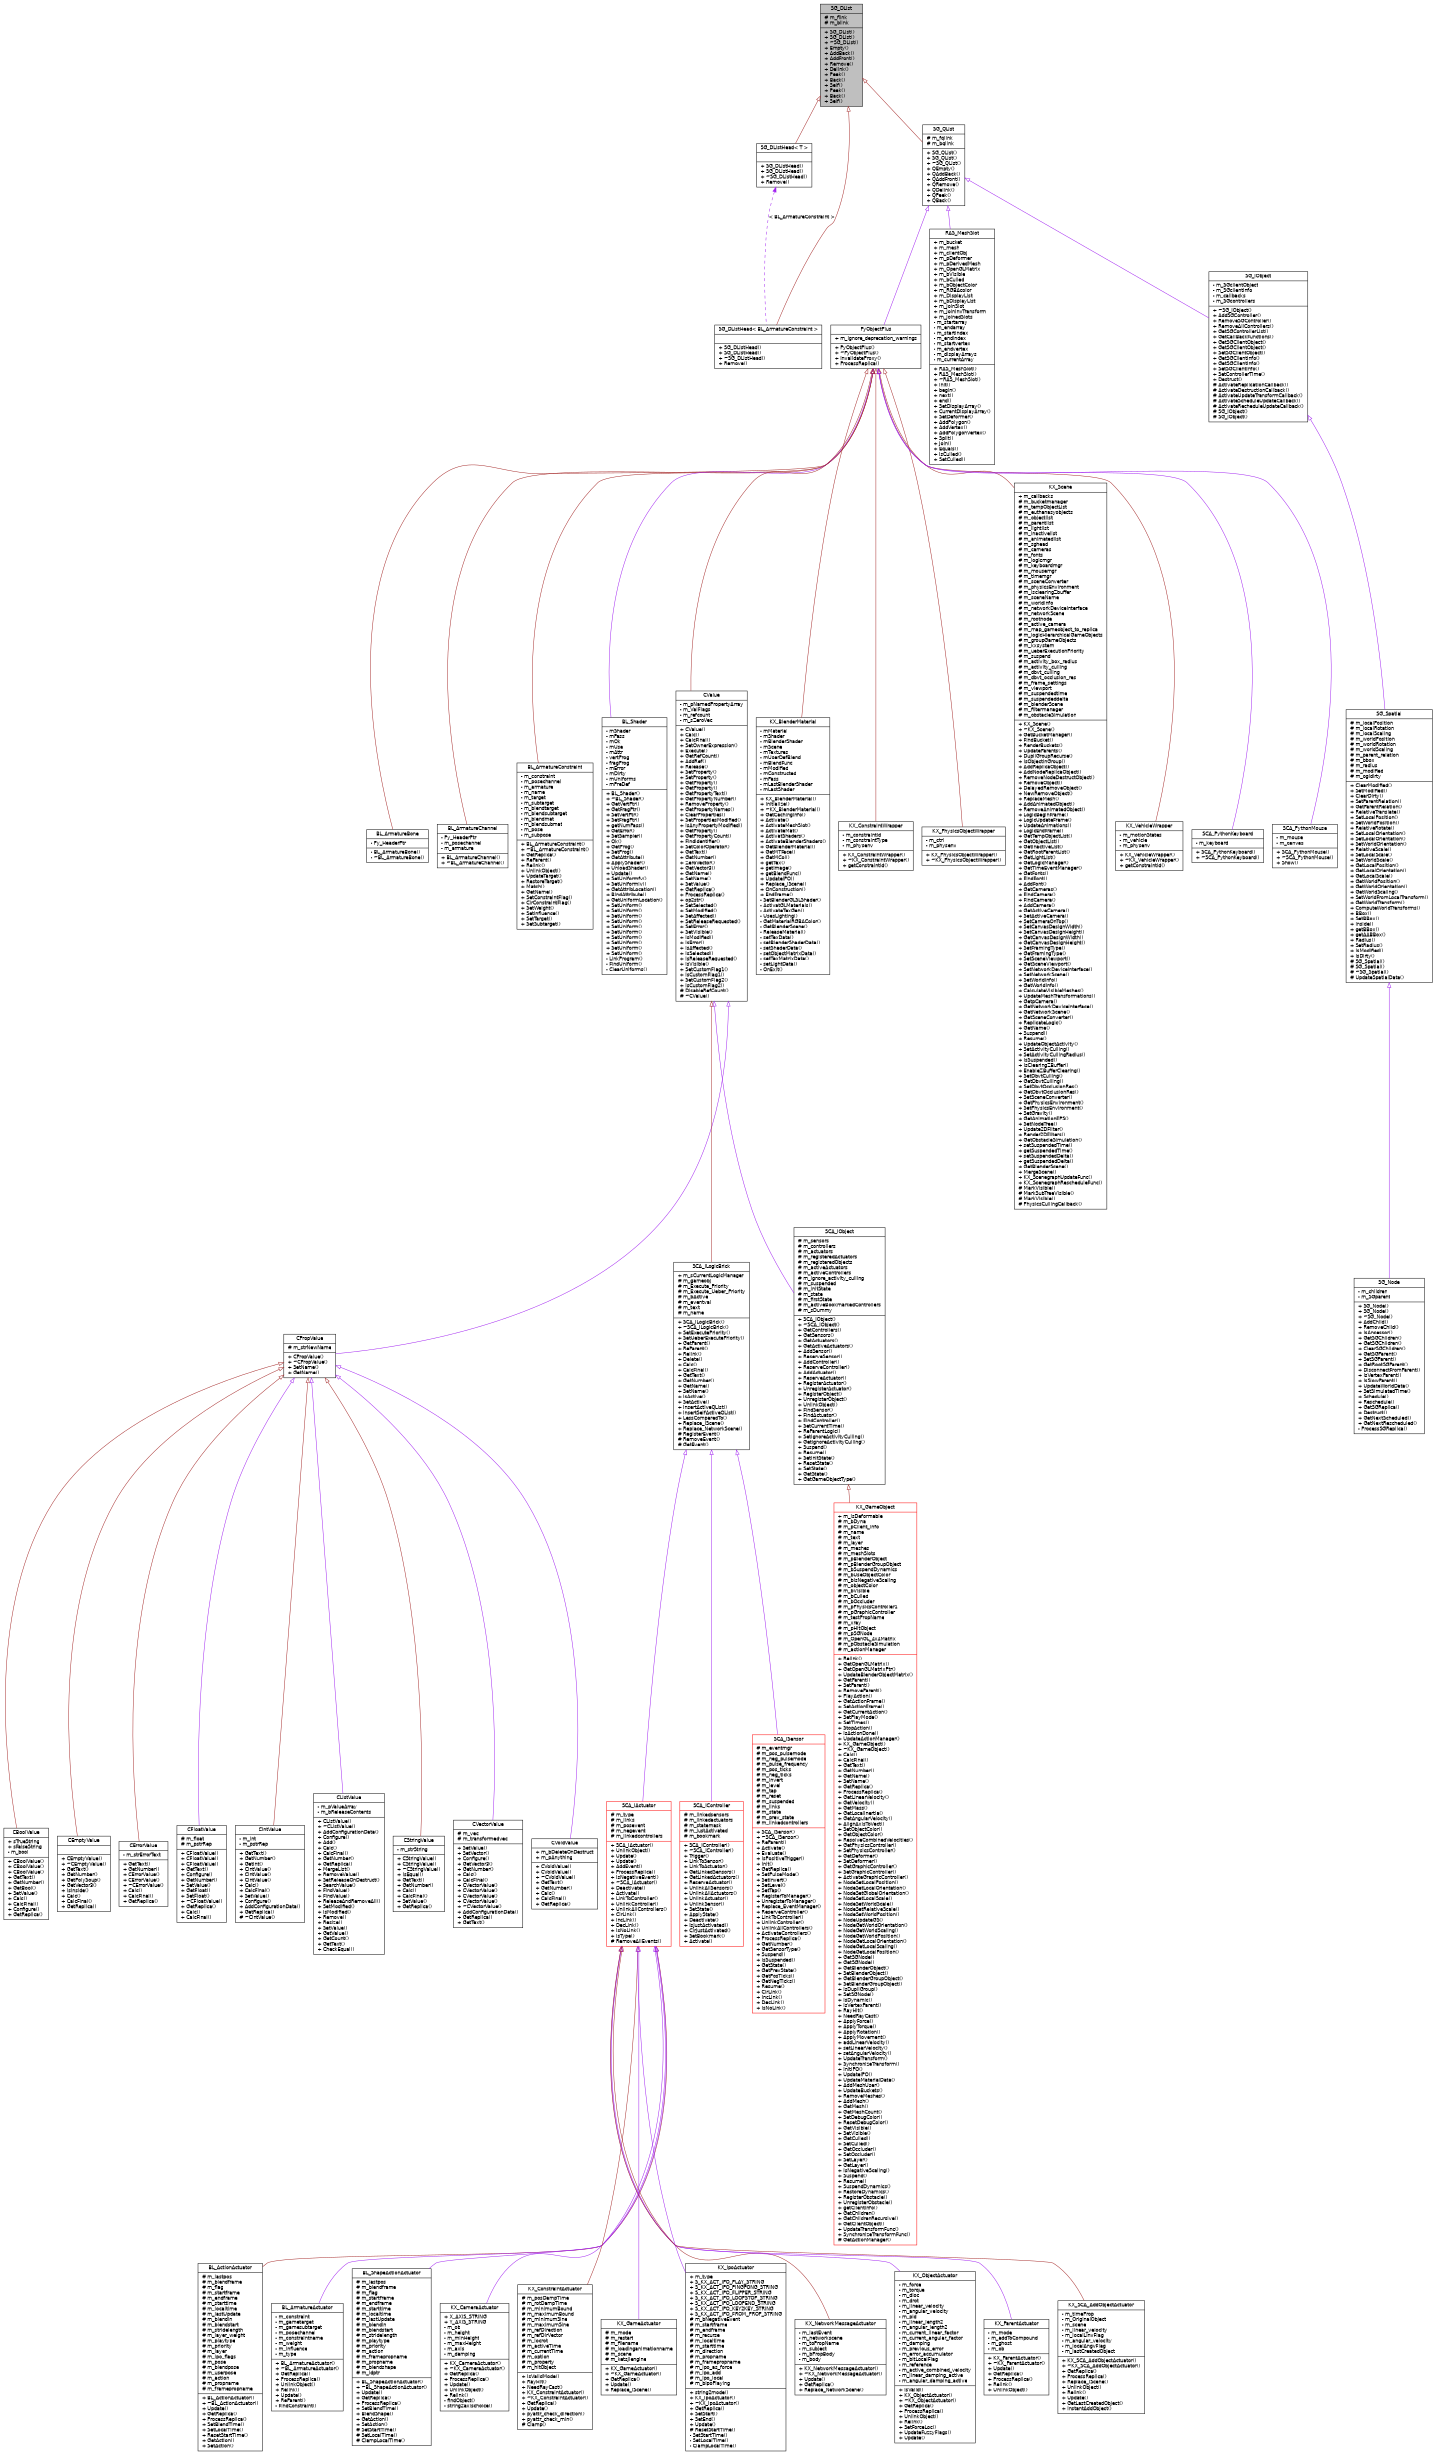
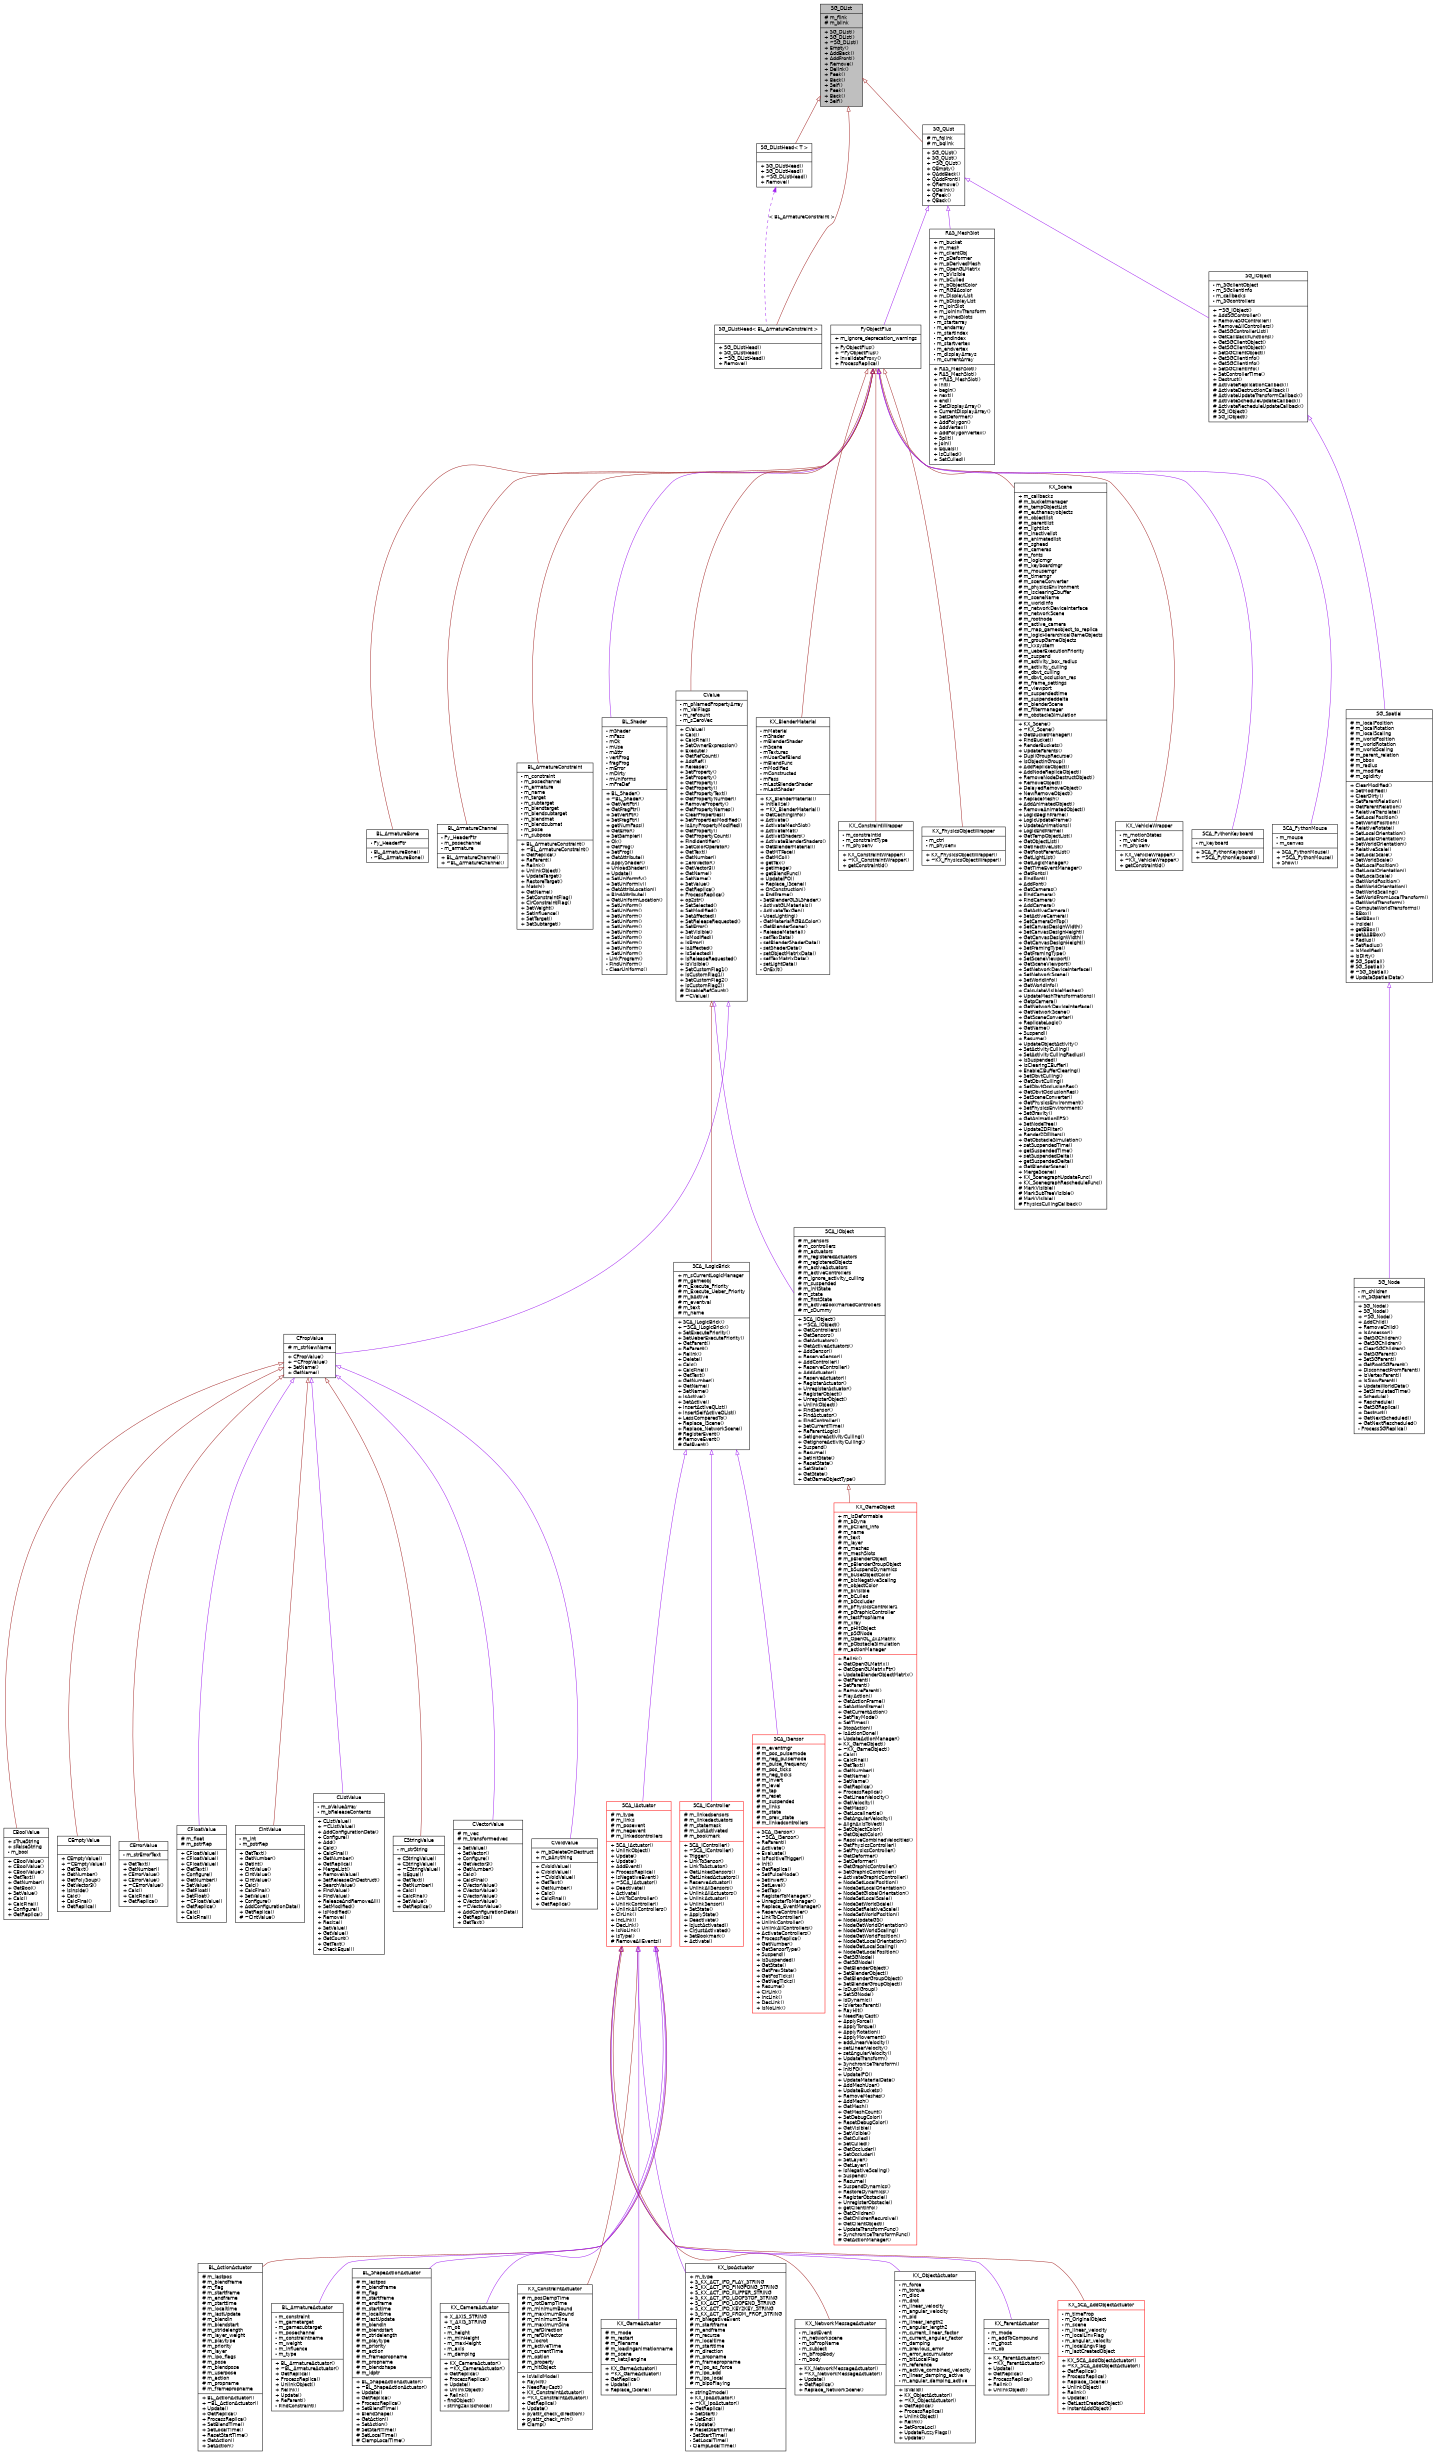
(1101, 2357) -> (1101, 2357)
